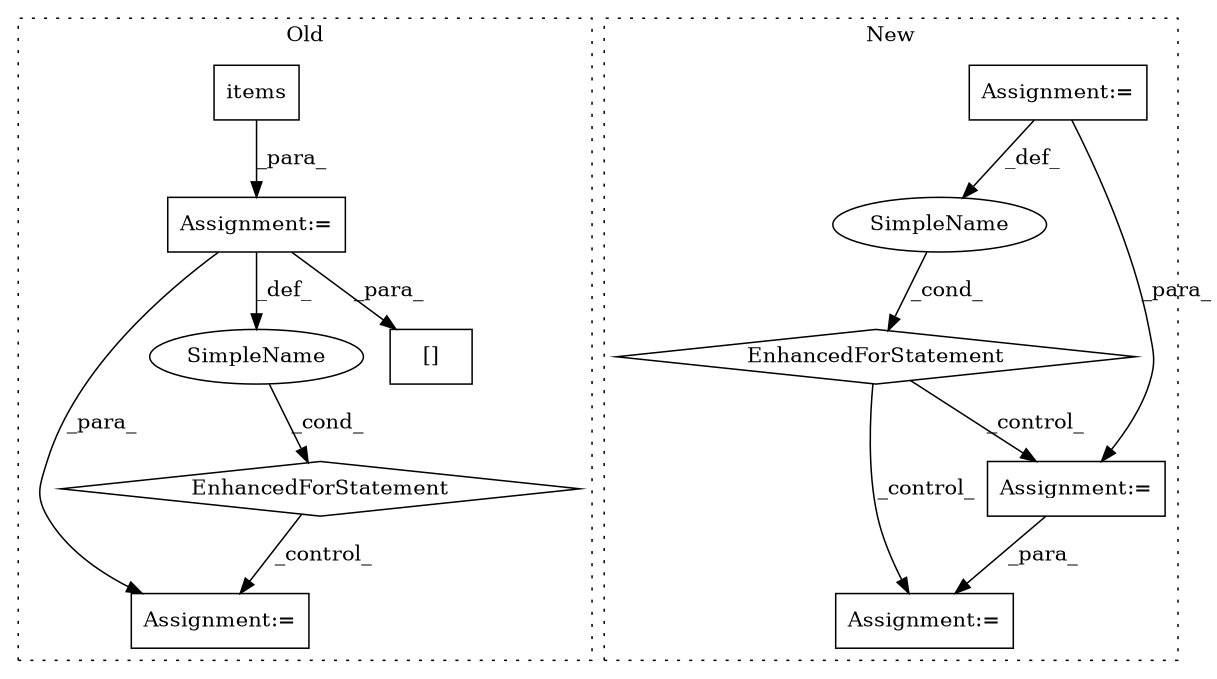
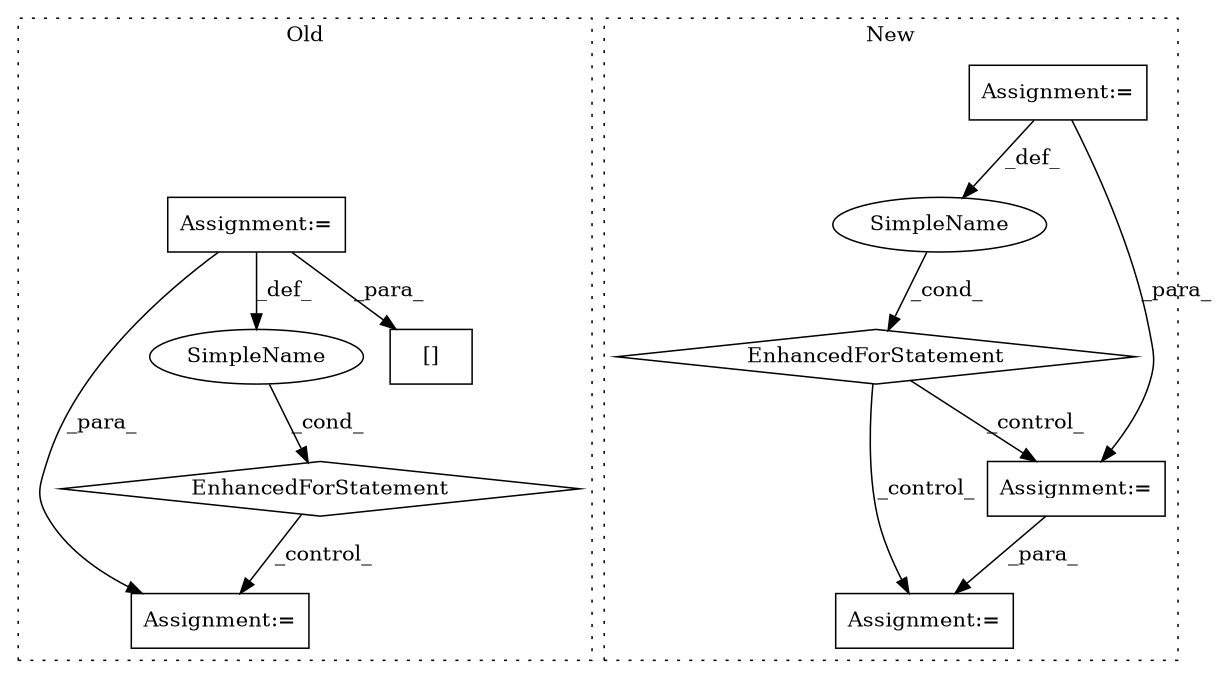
(257, 93) -> none
